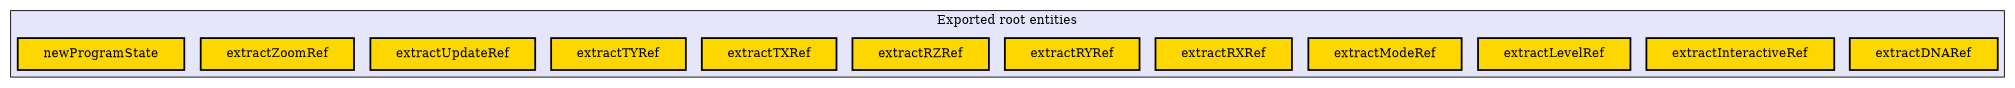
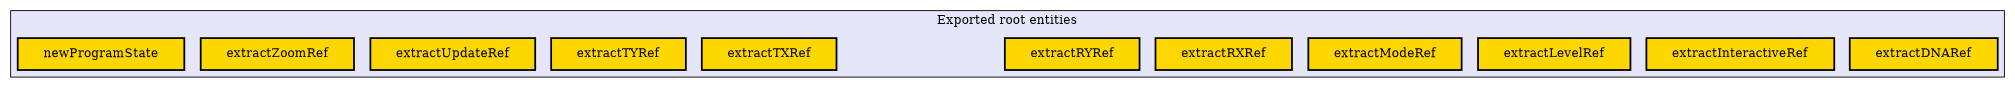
(921, 54) -> none
